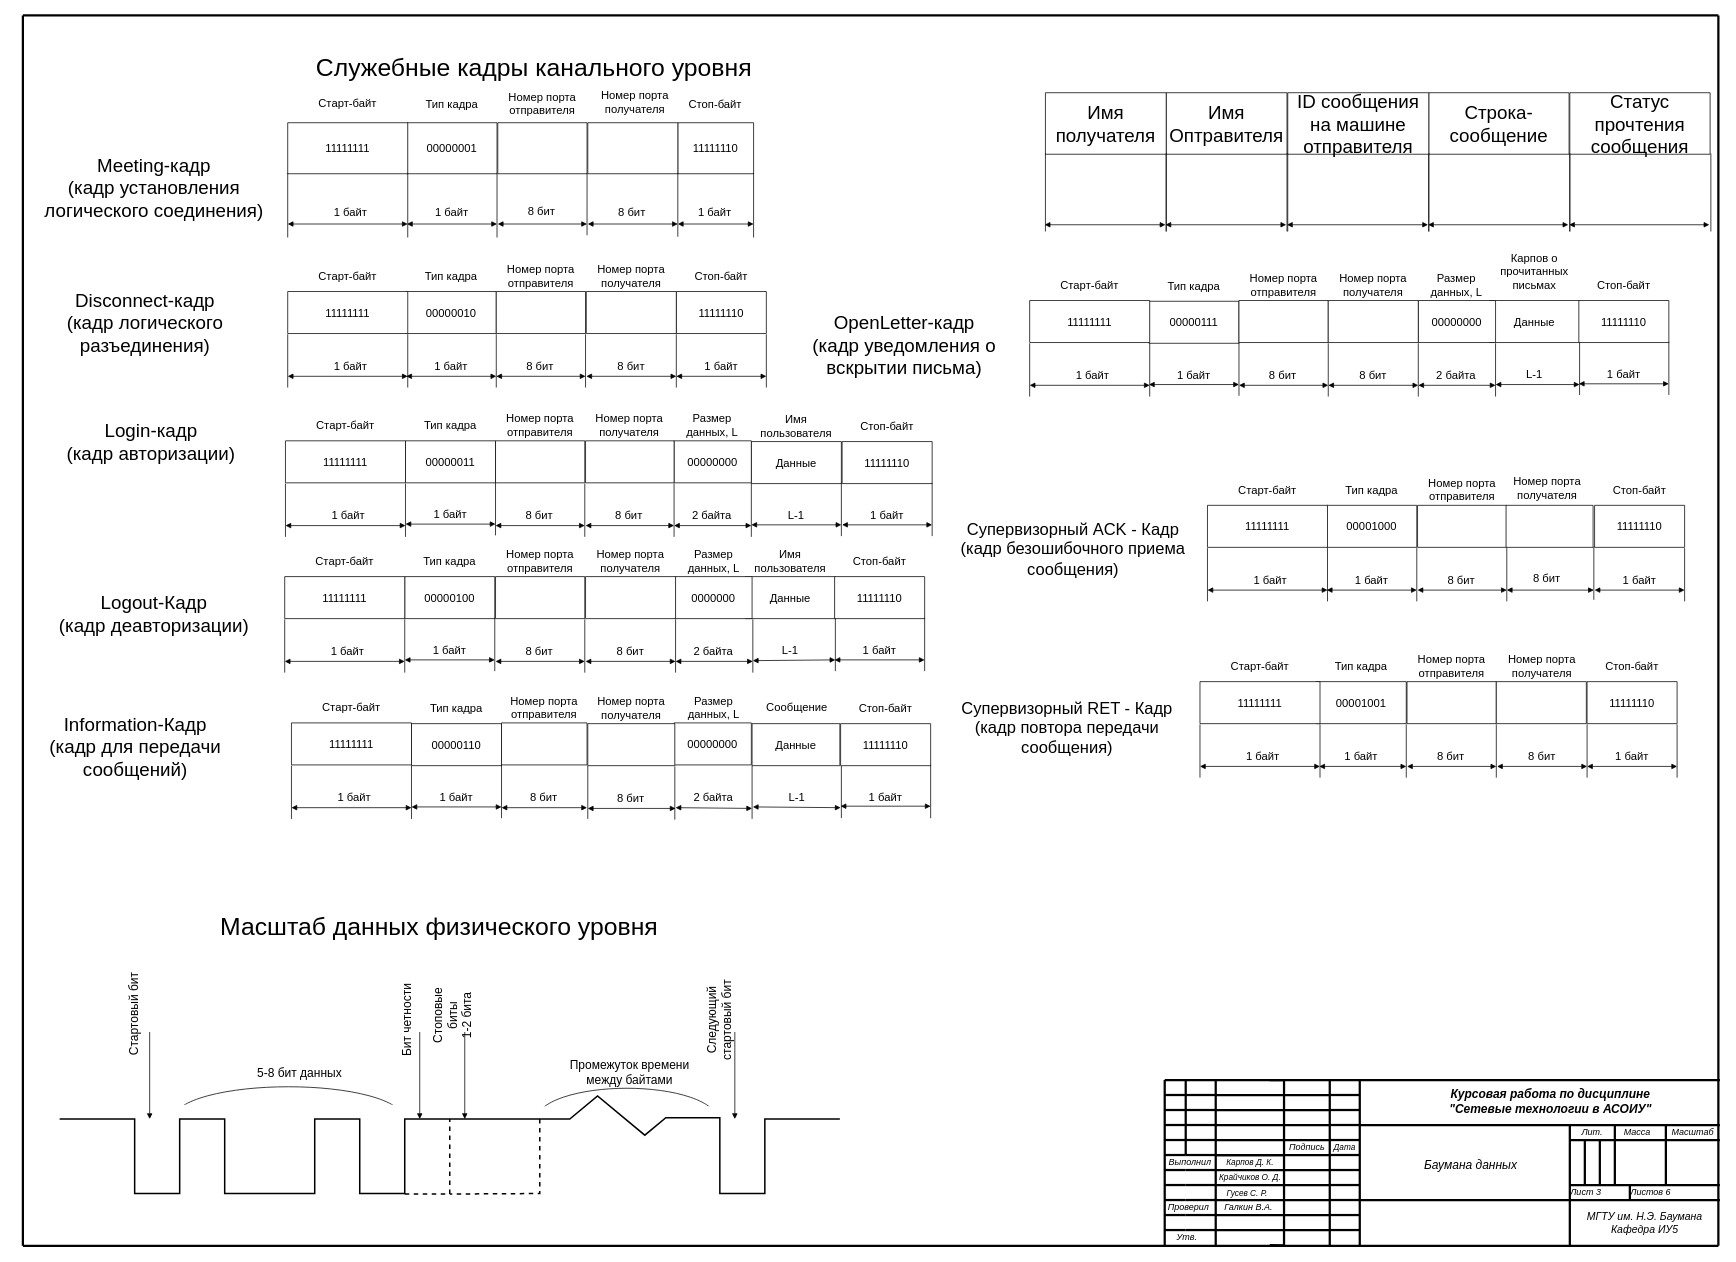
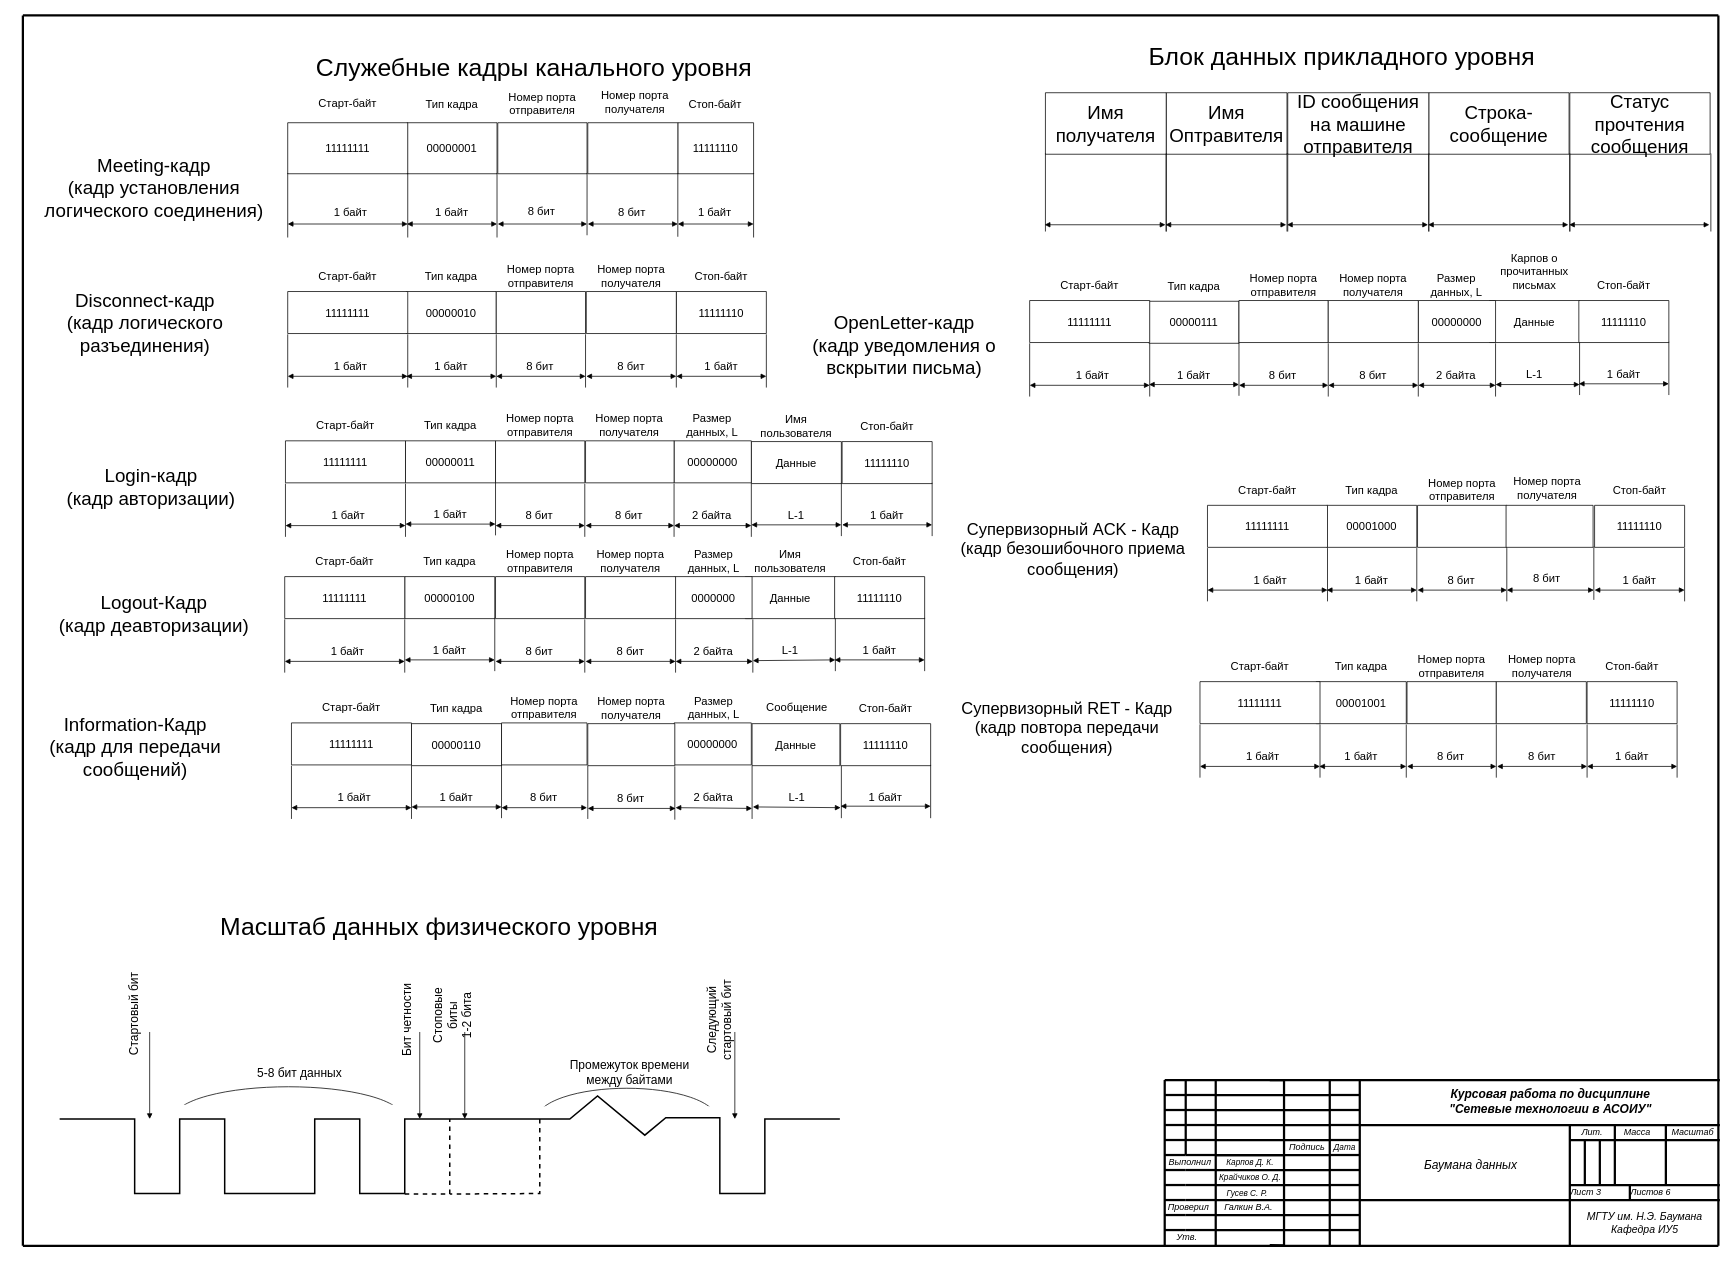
none -> (1352, 56)
(151, 441) -> (151, 486)
